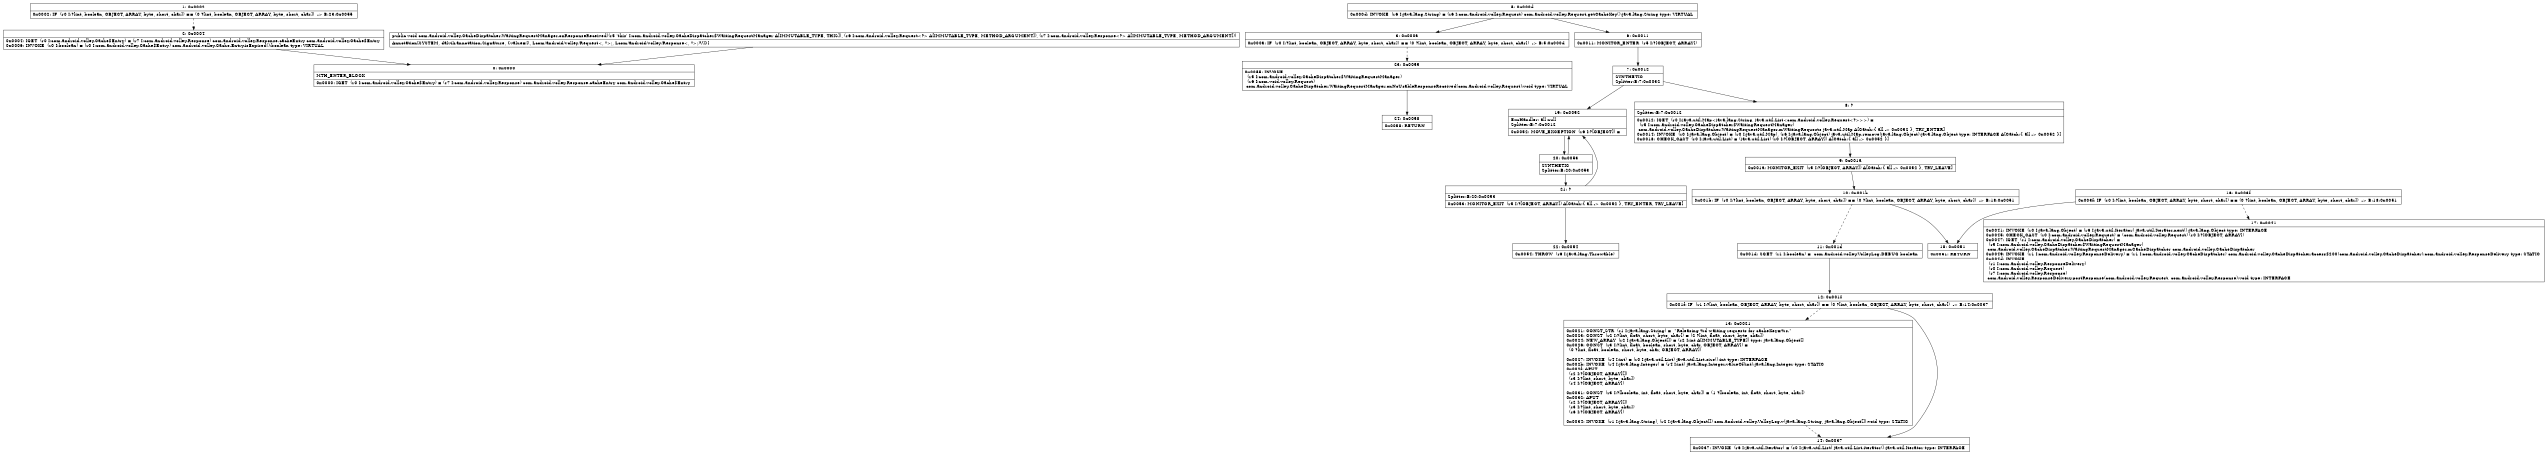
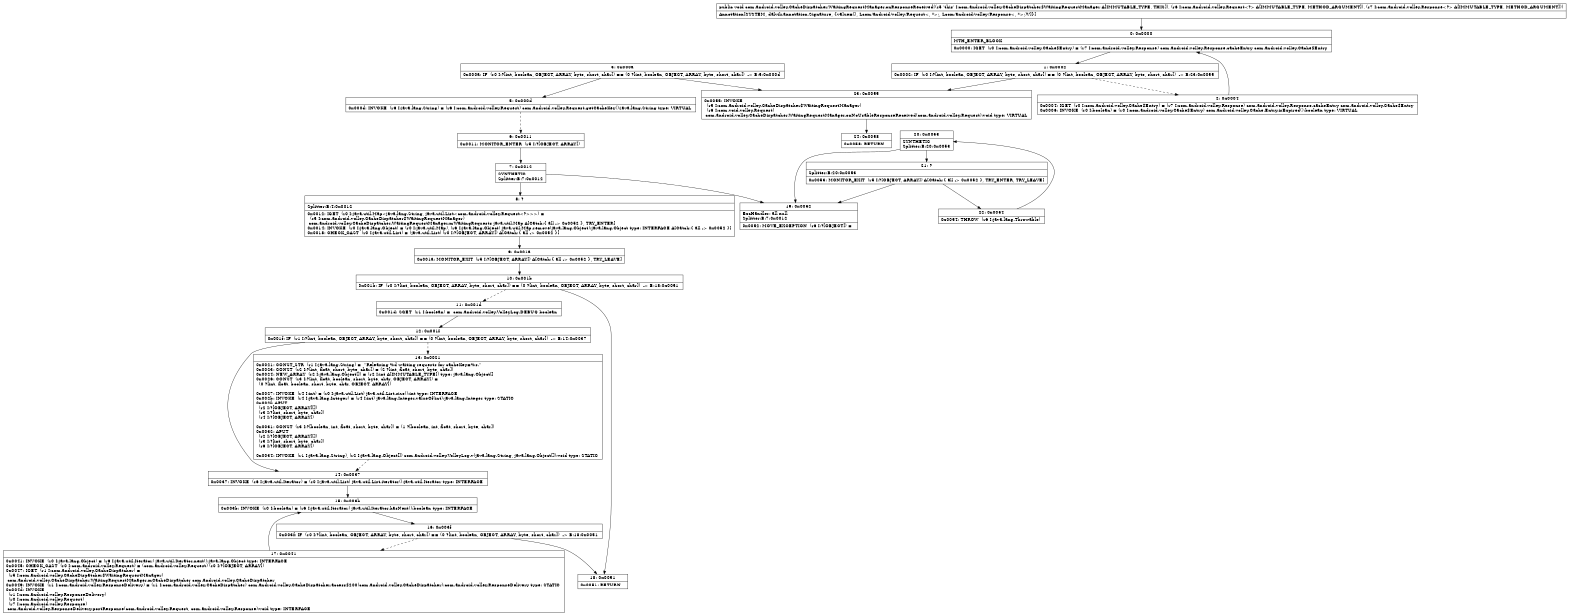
(1466, 25) -> (573, 87)
(1579, 25) -> (521, 121)
(1407, 53) -> (716, 84)
none -> (1094, 57)
(1638, 82) -> (521, 179)
none -> (983, 84)
(1660, 113) -> (330, 207)
(1564, 144) -> (1037, 154)
none -> (348, 505)
